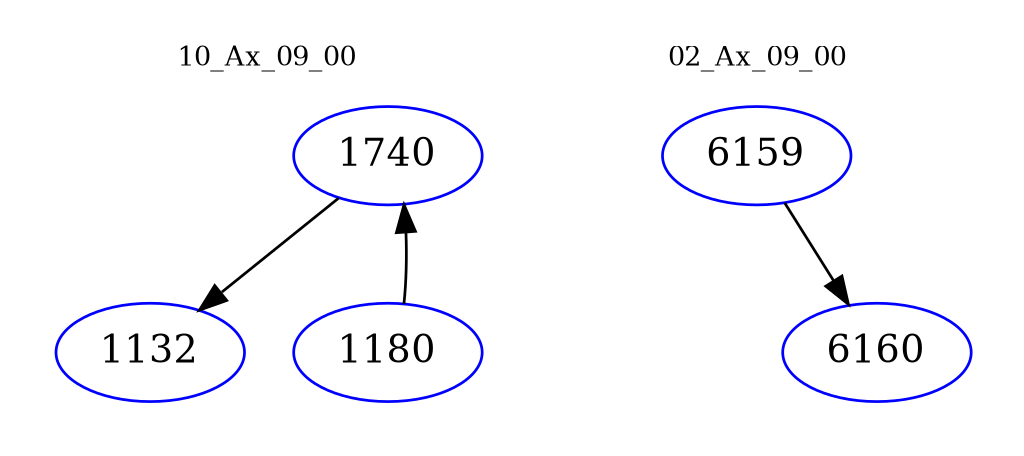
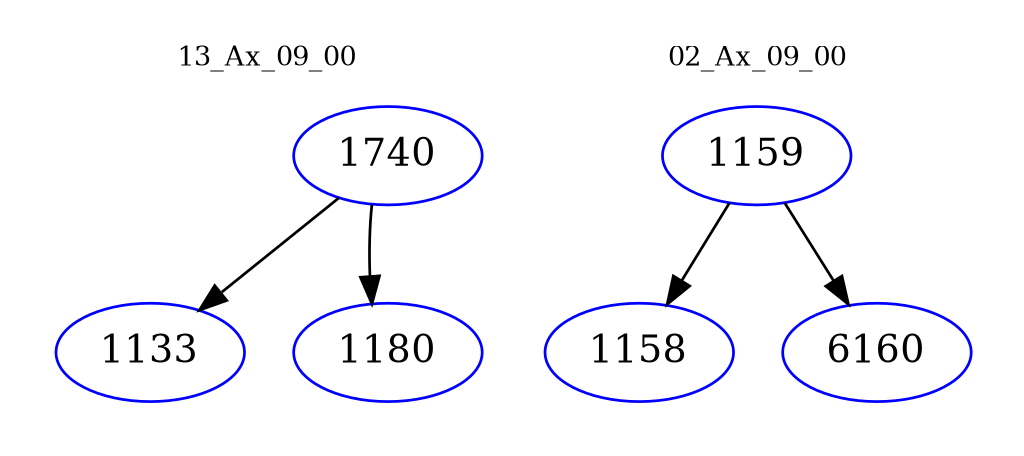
(268, 59) -> (268, 59)
(757, 156) -> (757, 156)
(406, 268) -> (370, 240)
(150, 352) -> (150, 352)
none -> (639, 352)
